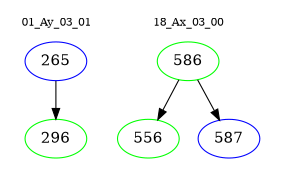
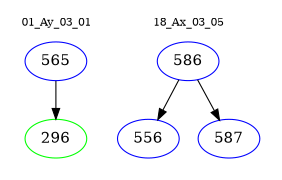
(189, 23) -> (189, 23)
(56, 61) -> (56, 61)
(188, 61) -> (188, 61)
(148, 139) -> (148, 139)
